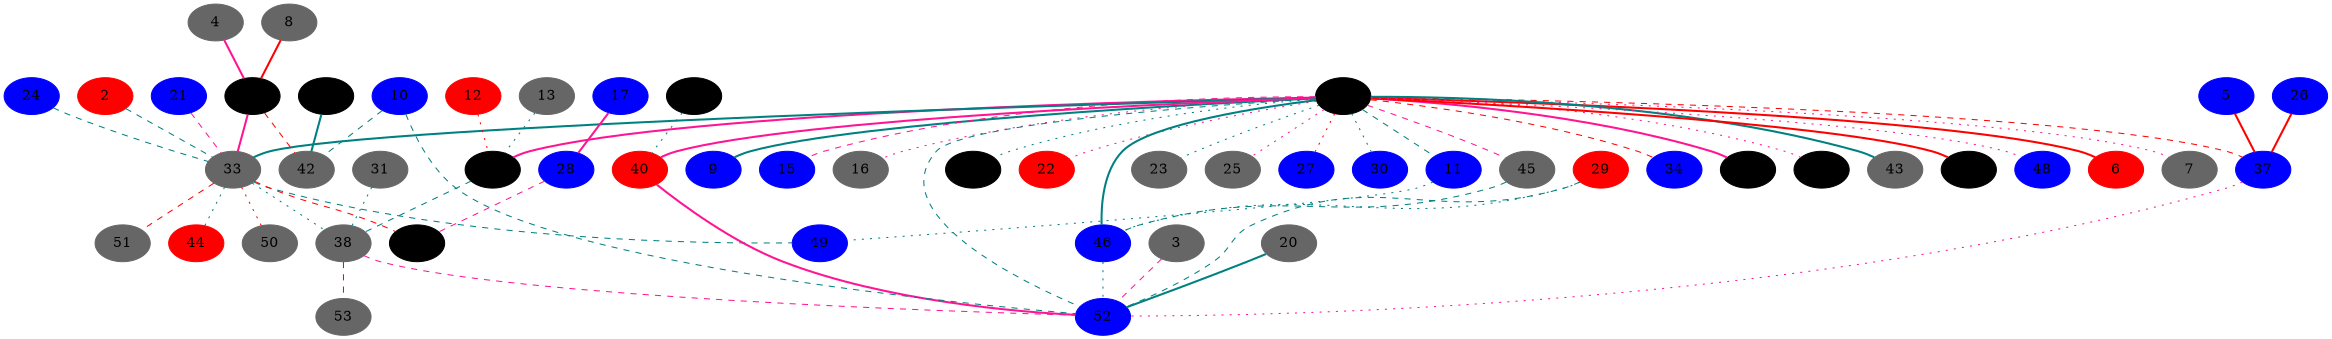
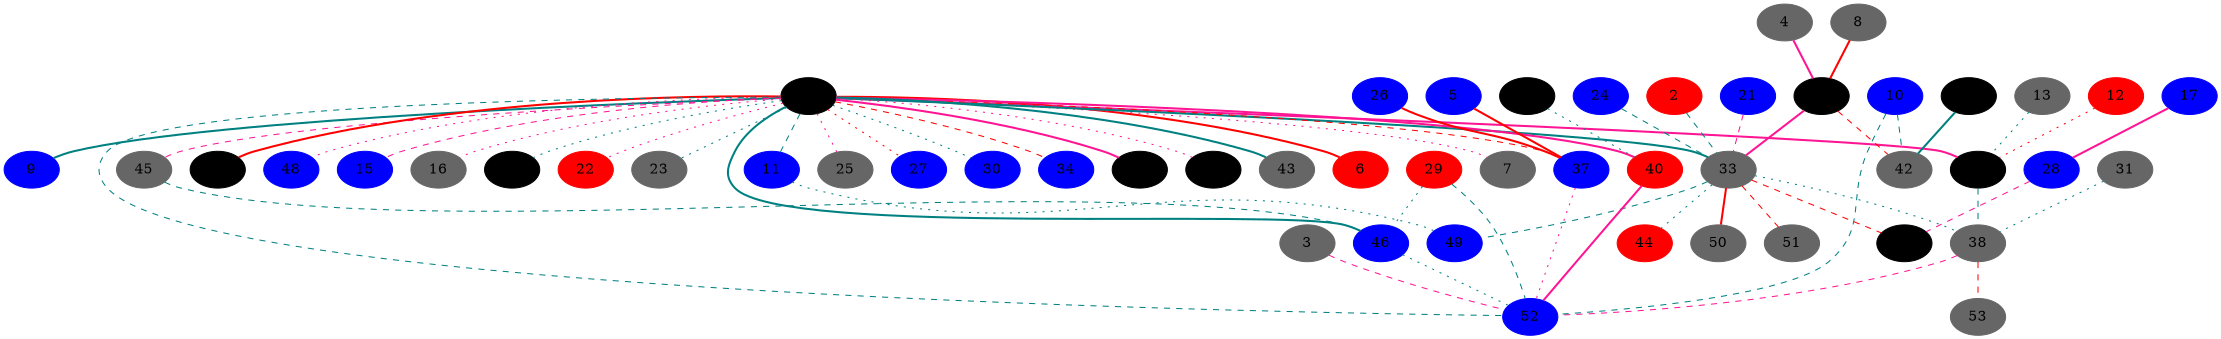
(251, 207) -> (1723, 206)
(1289, 243) -> none
